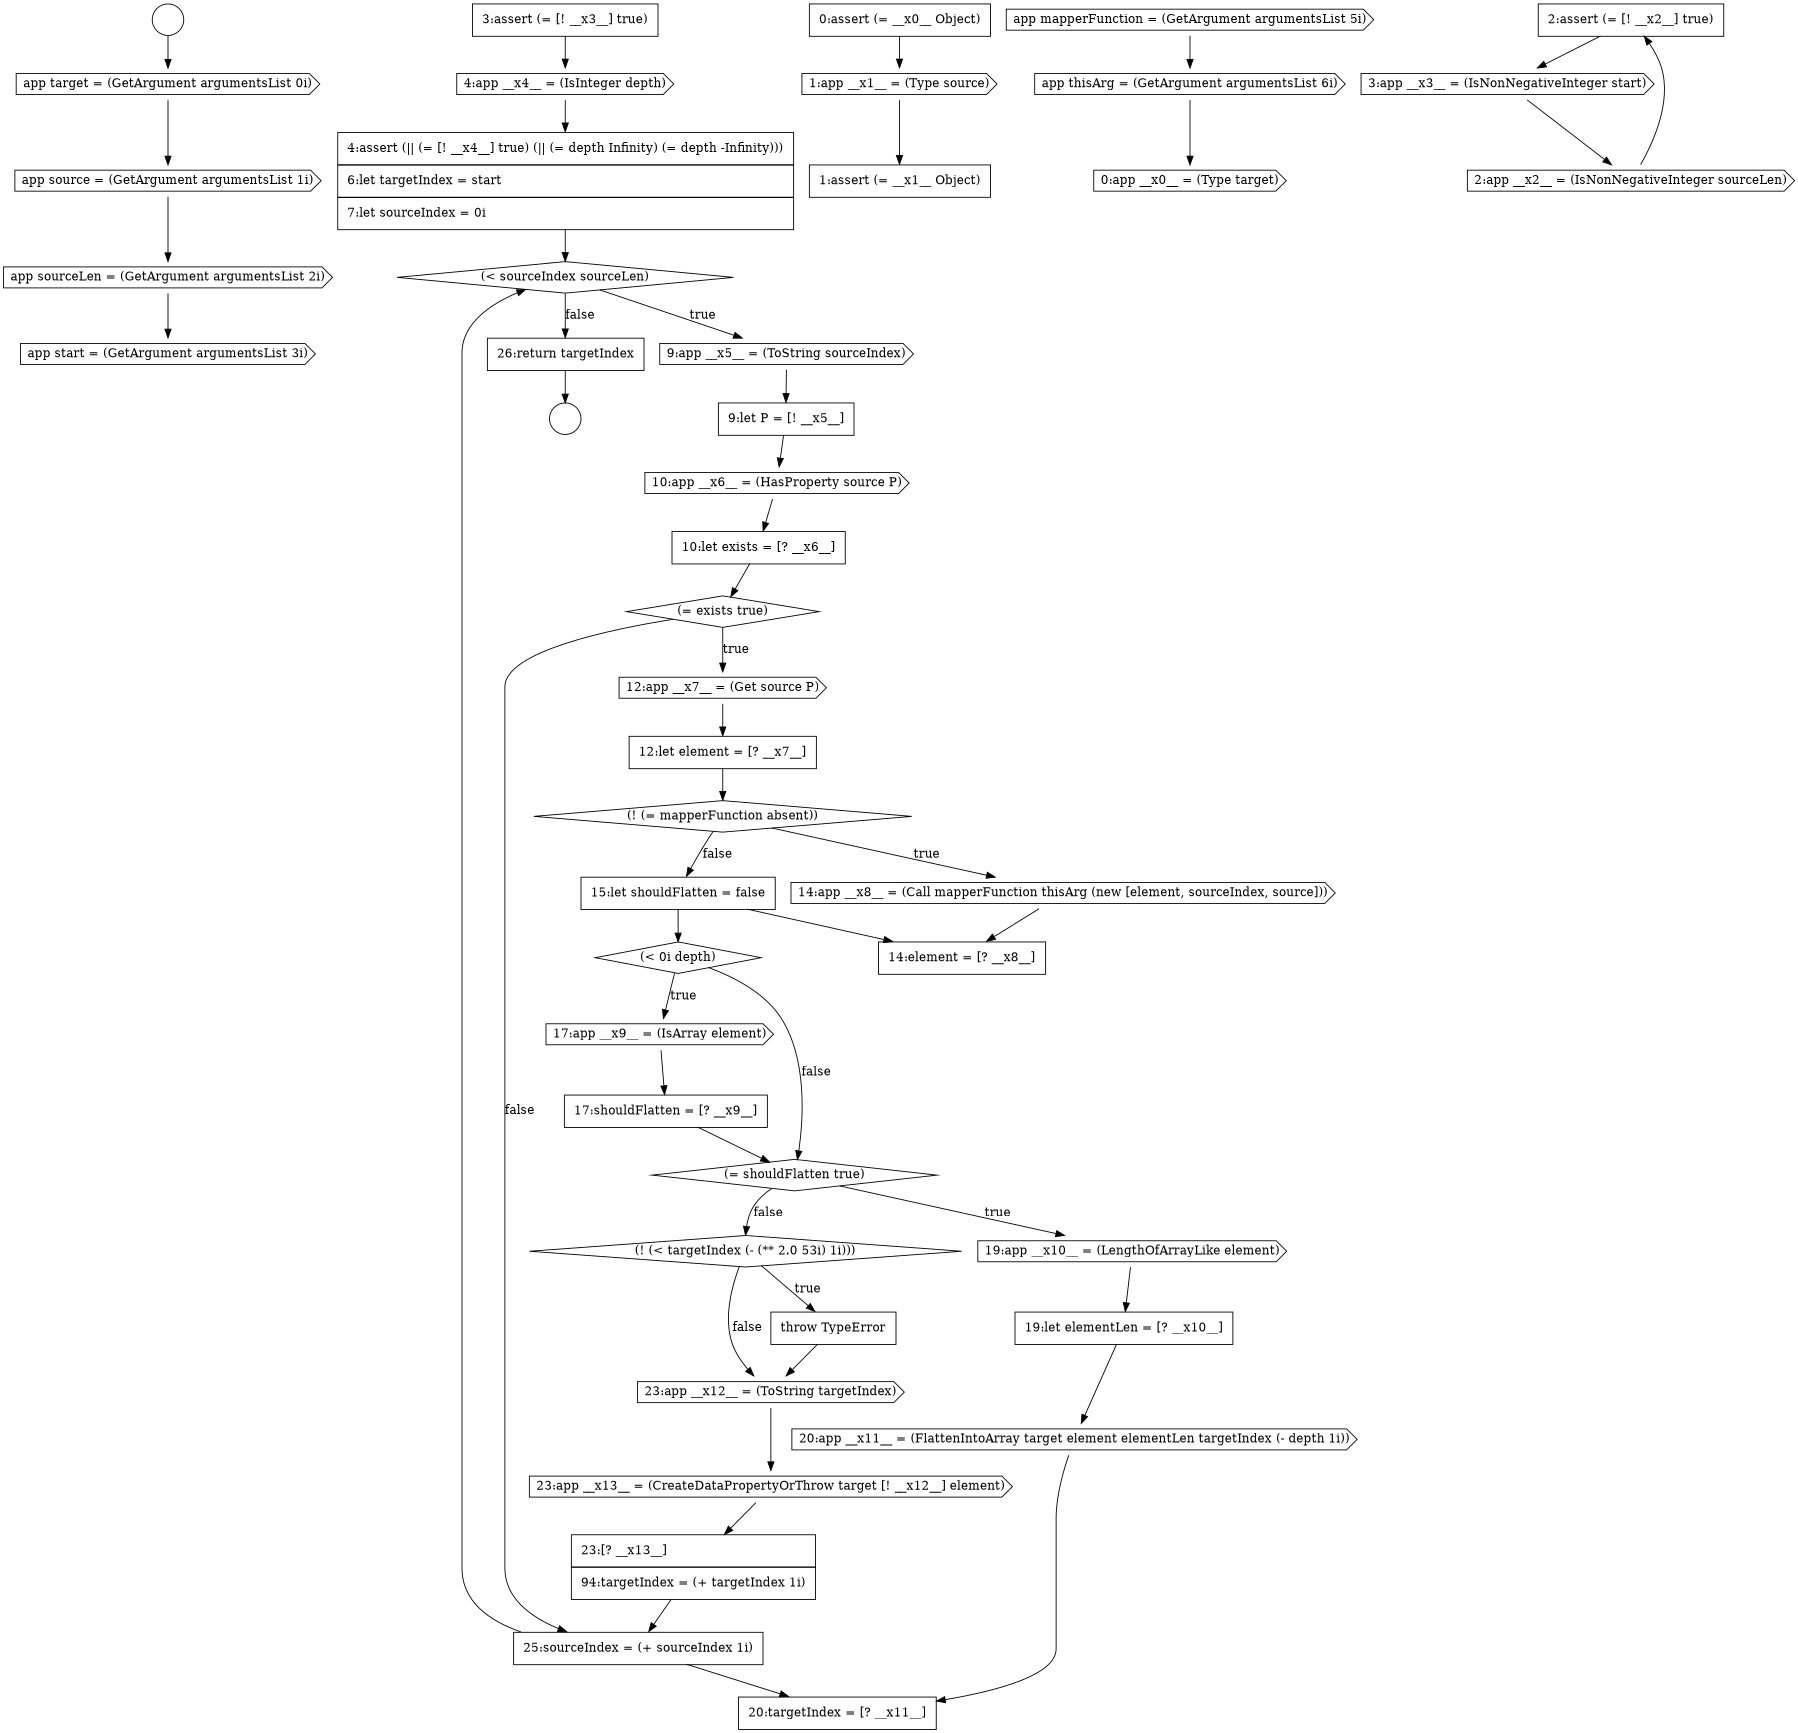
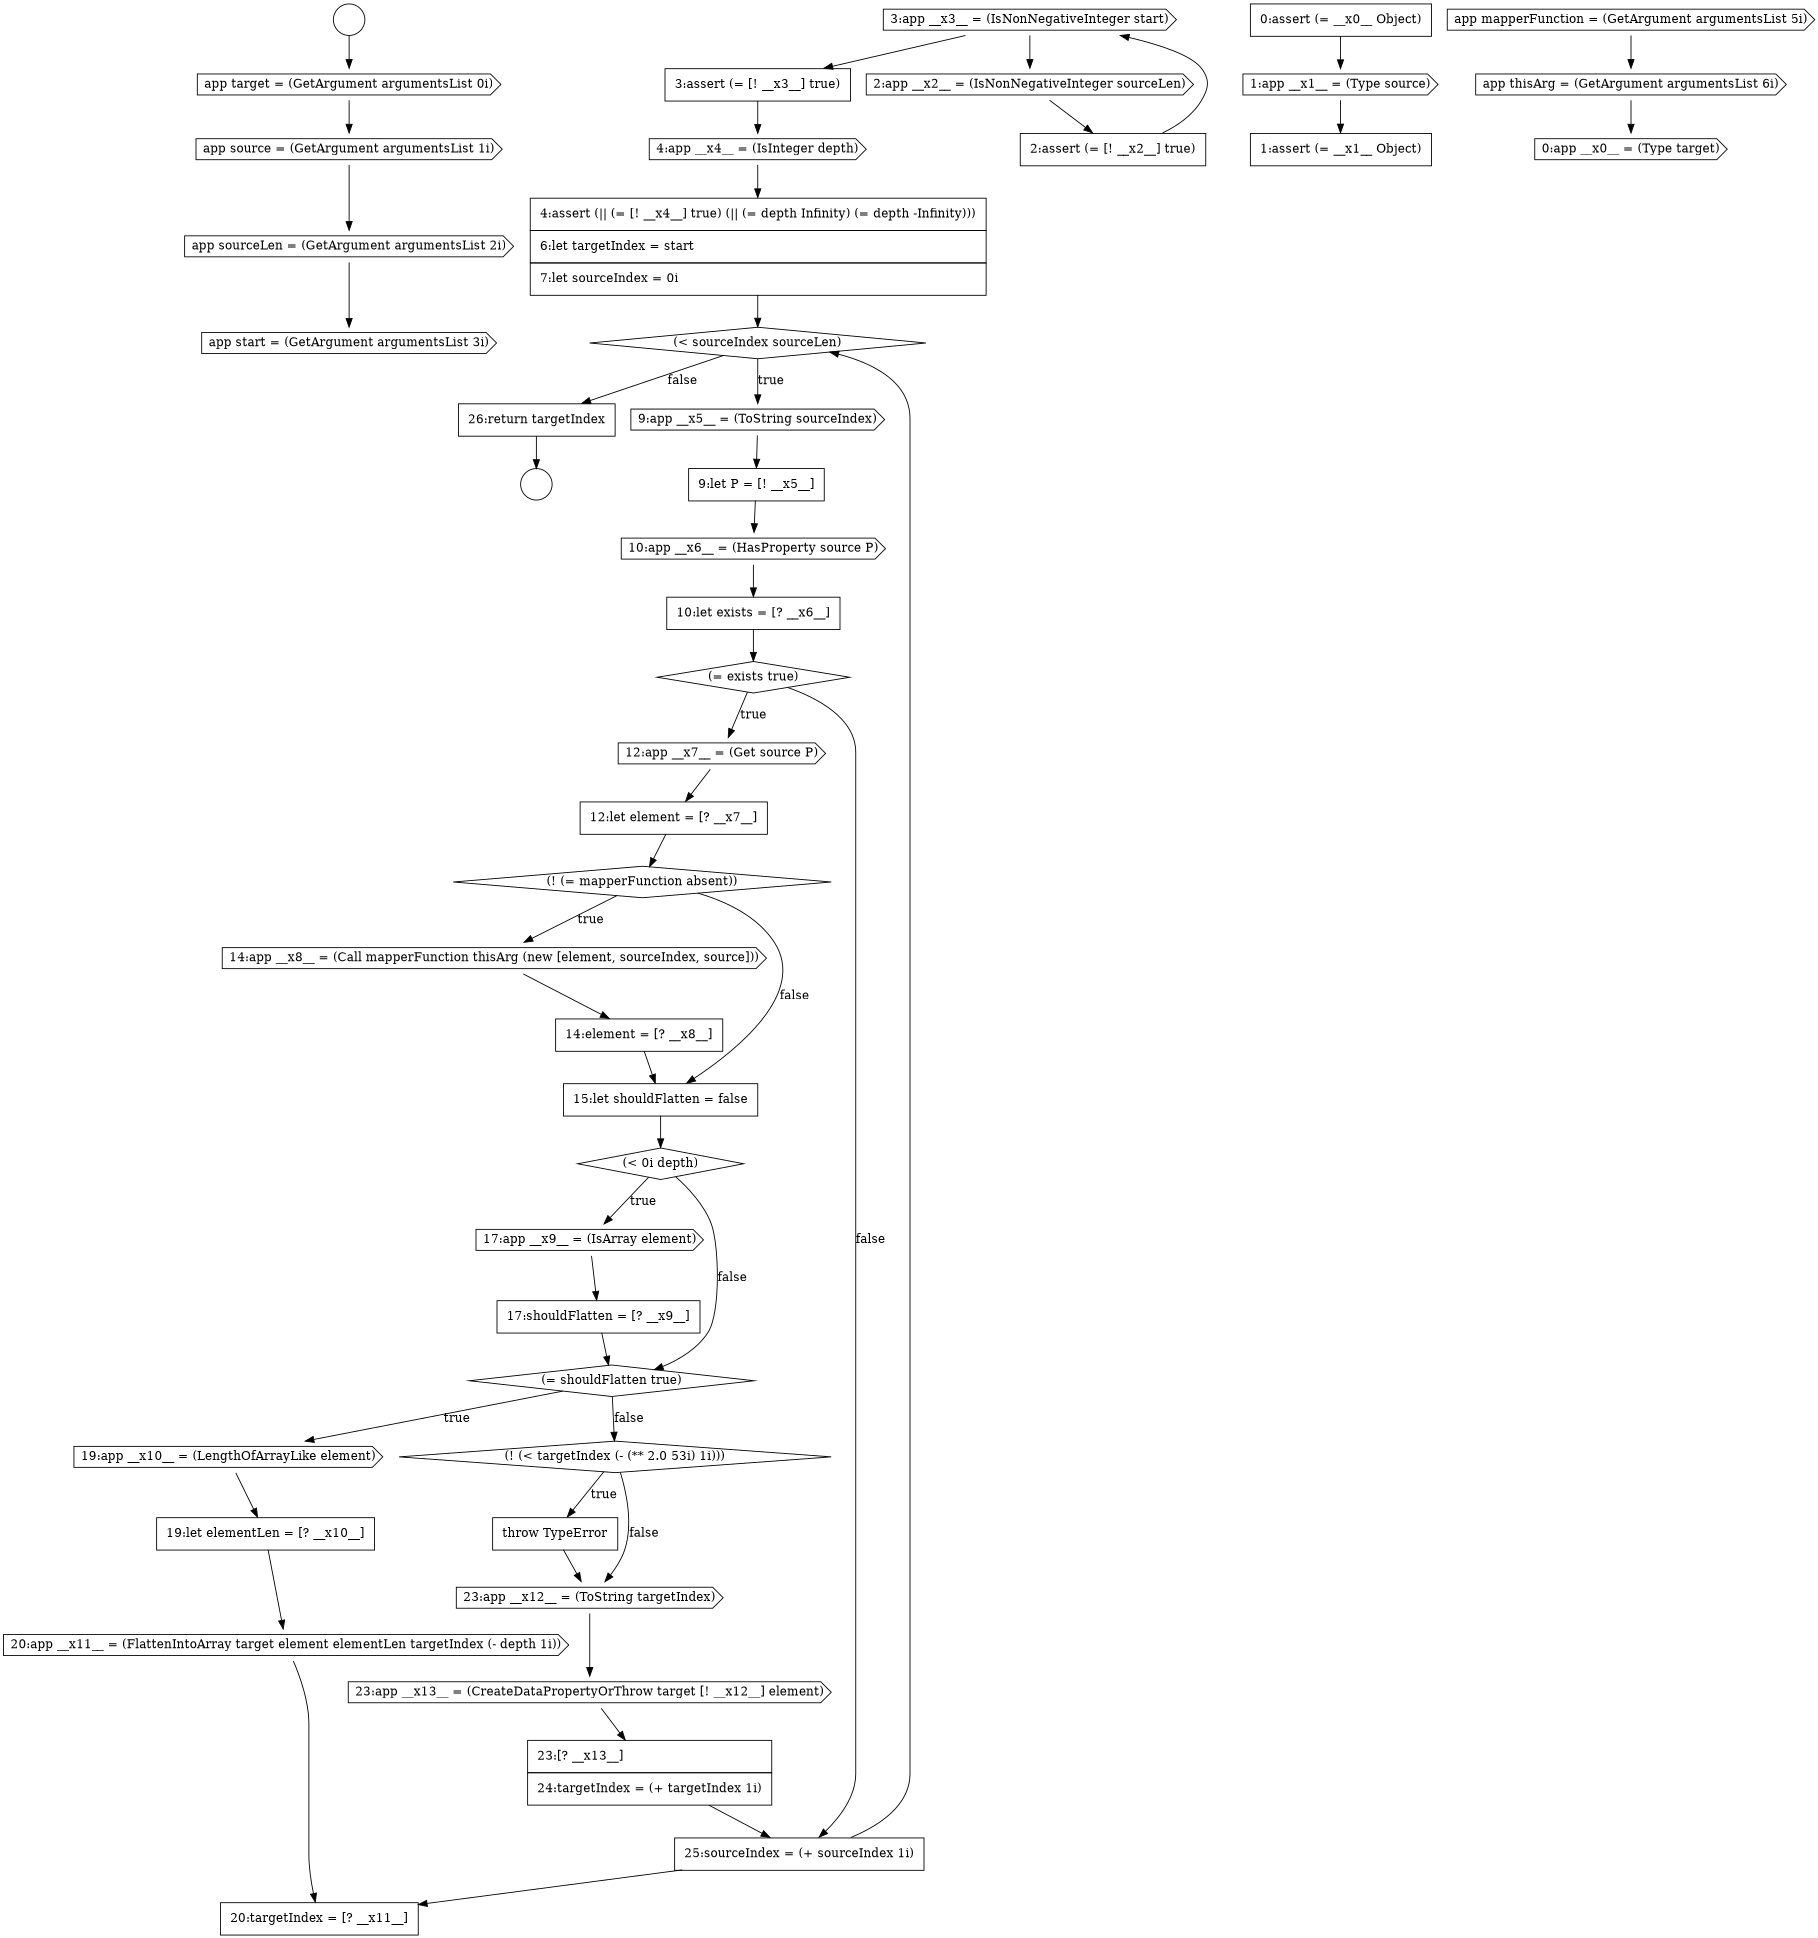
none -> (899, 51)
(815, 924) -> (648, 1063)
(693, 1583) -> (650, 1788)
